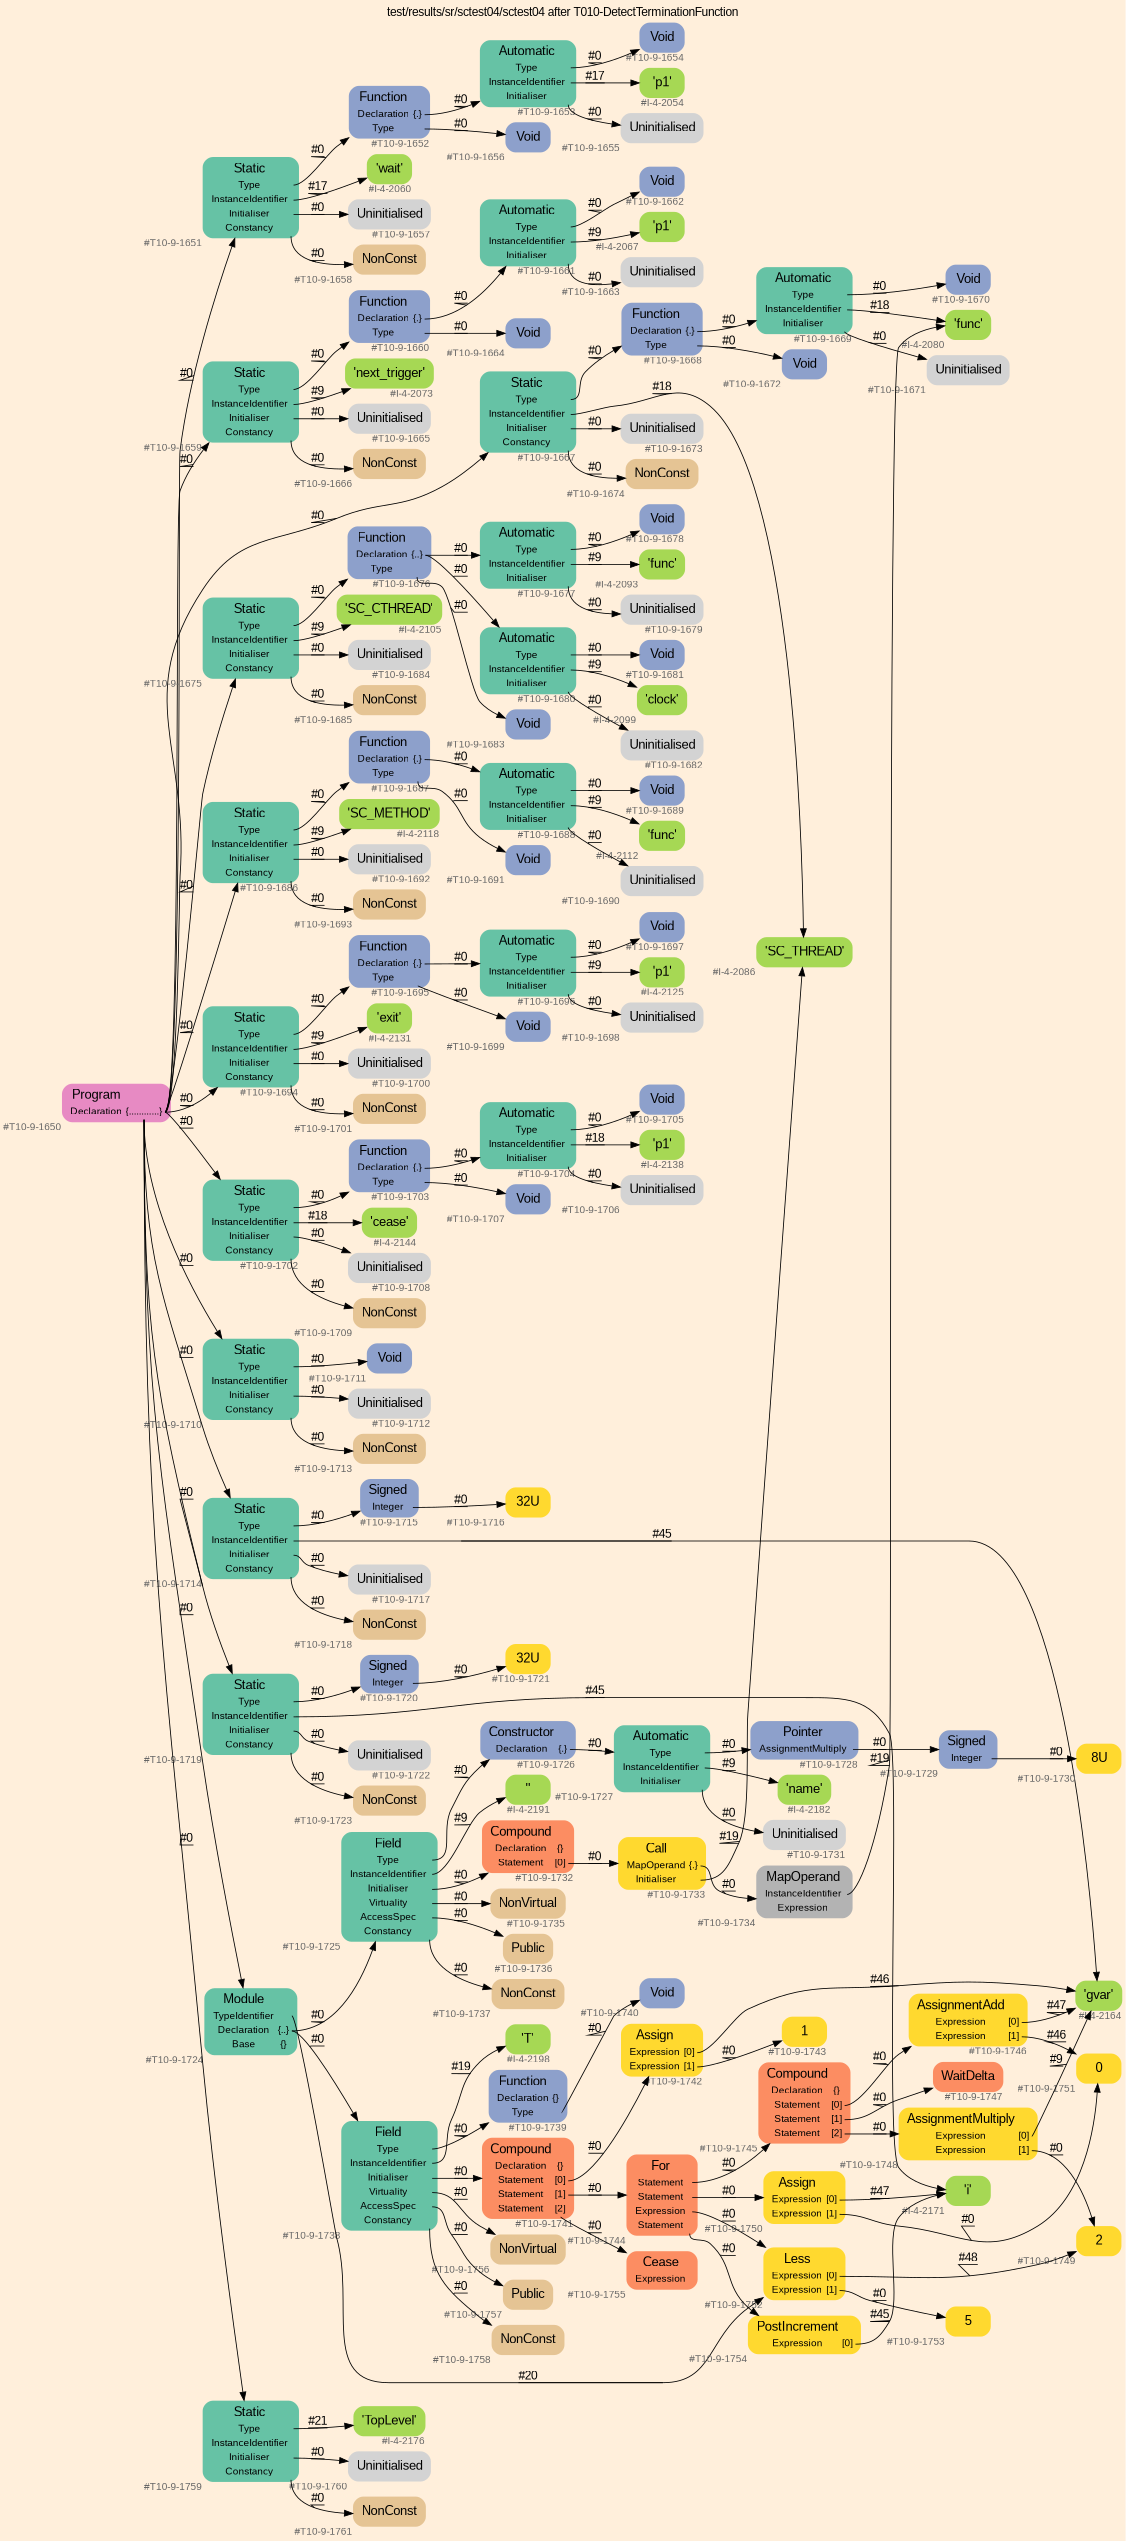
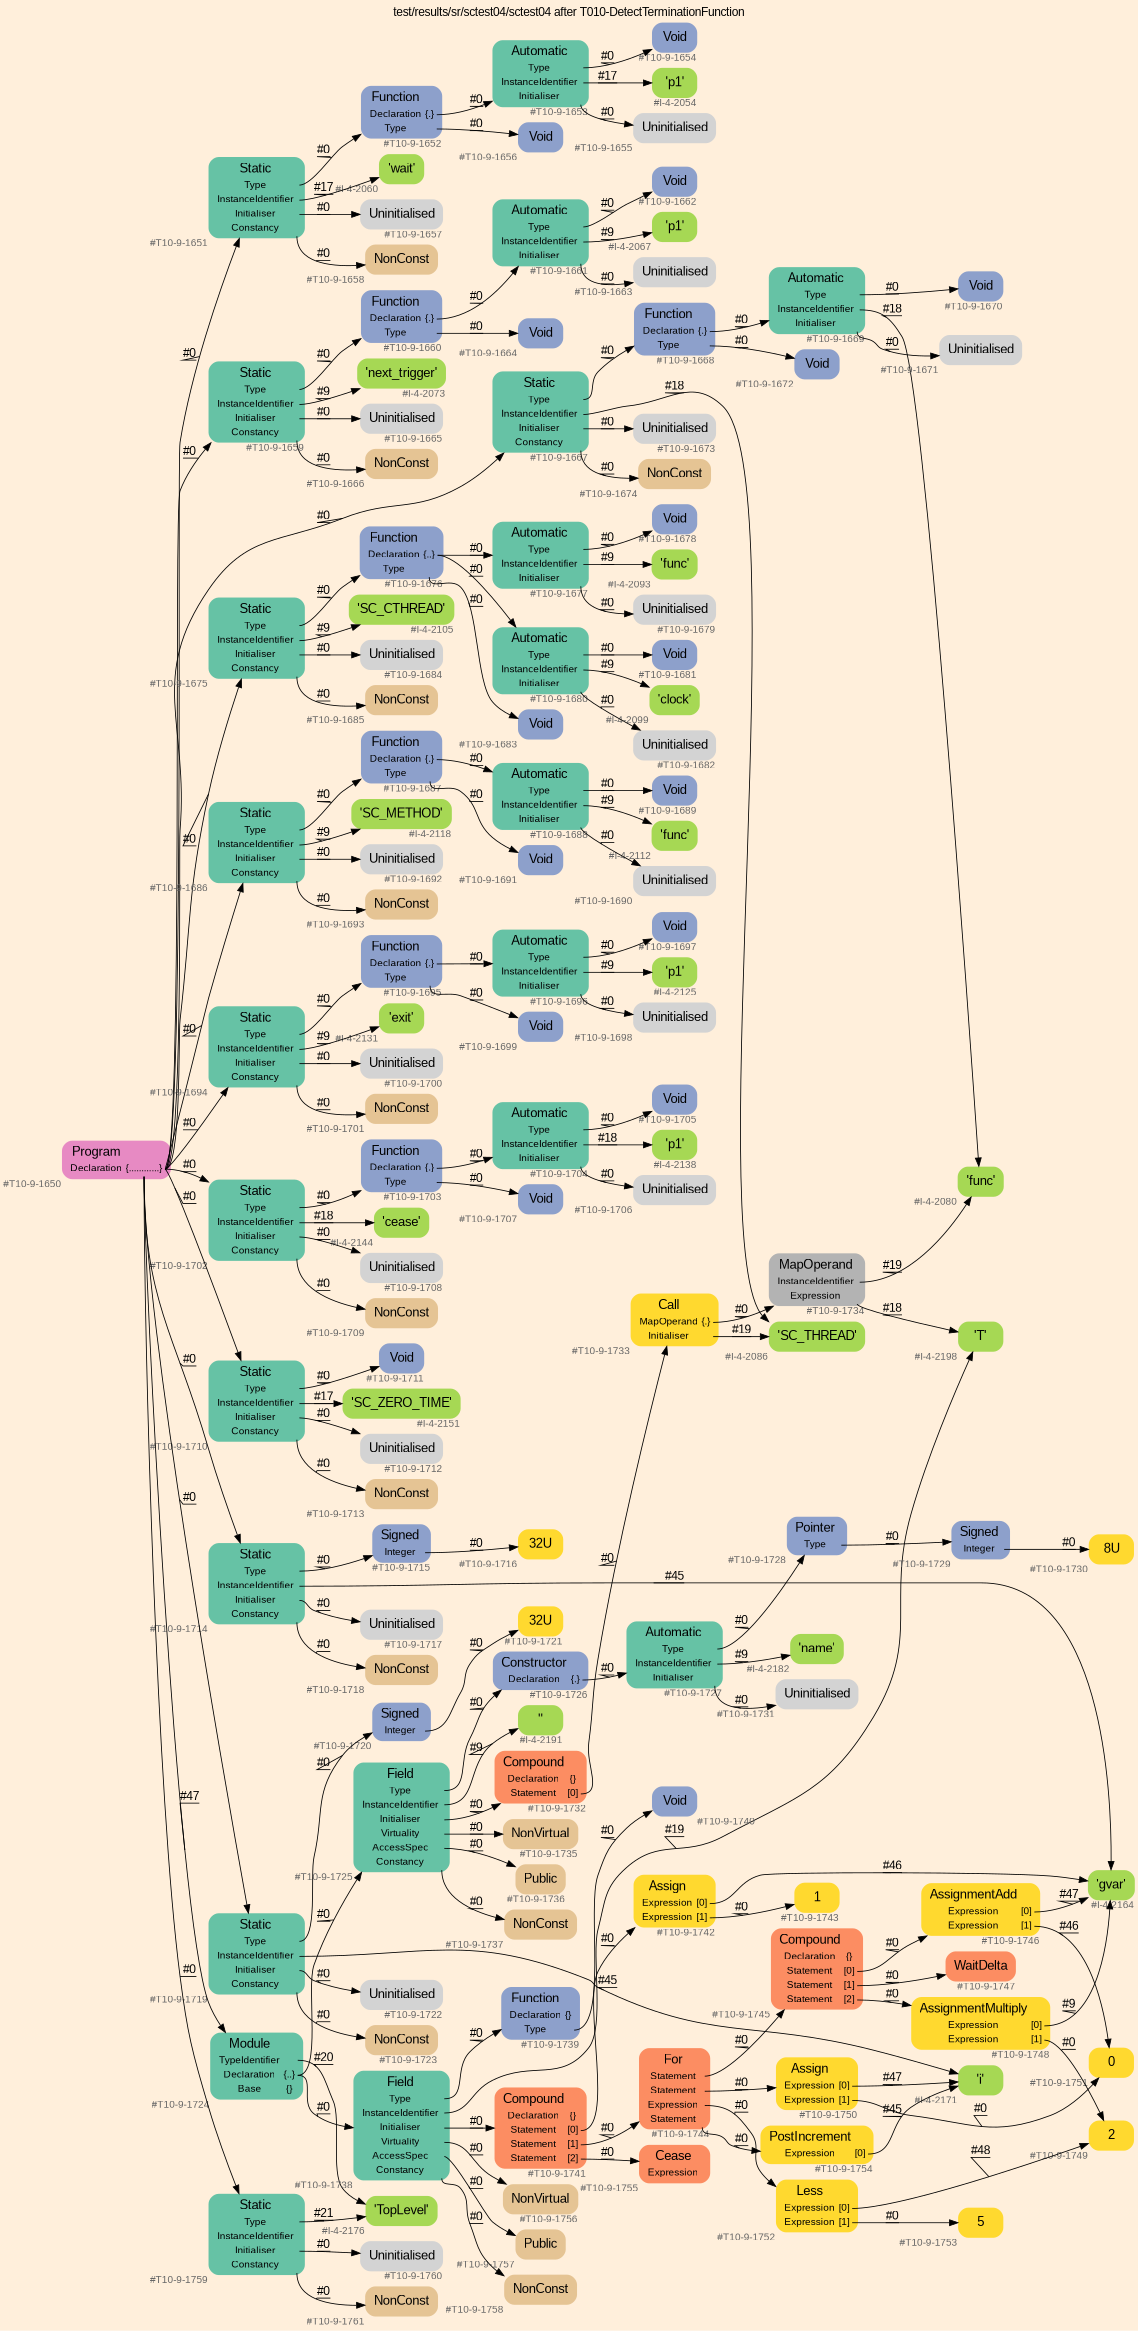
none -> (903, 1319)
none -> (402, 1404)
(187, 1608) -> (190, 1797)
(803, 1749) -> (815, 1544)
(391, 2383) -> (336, 2117)
